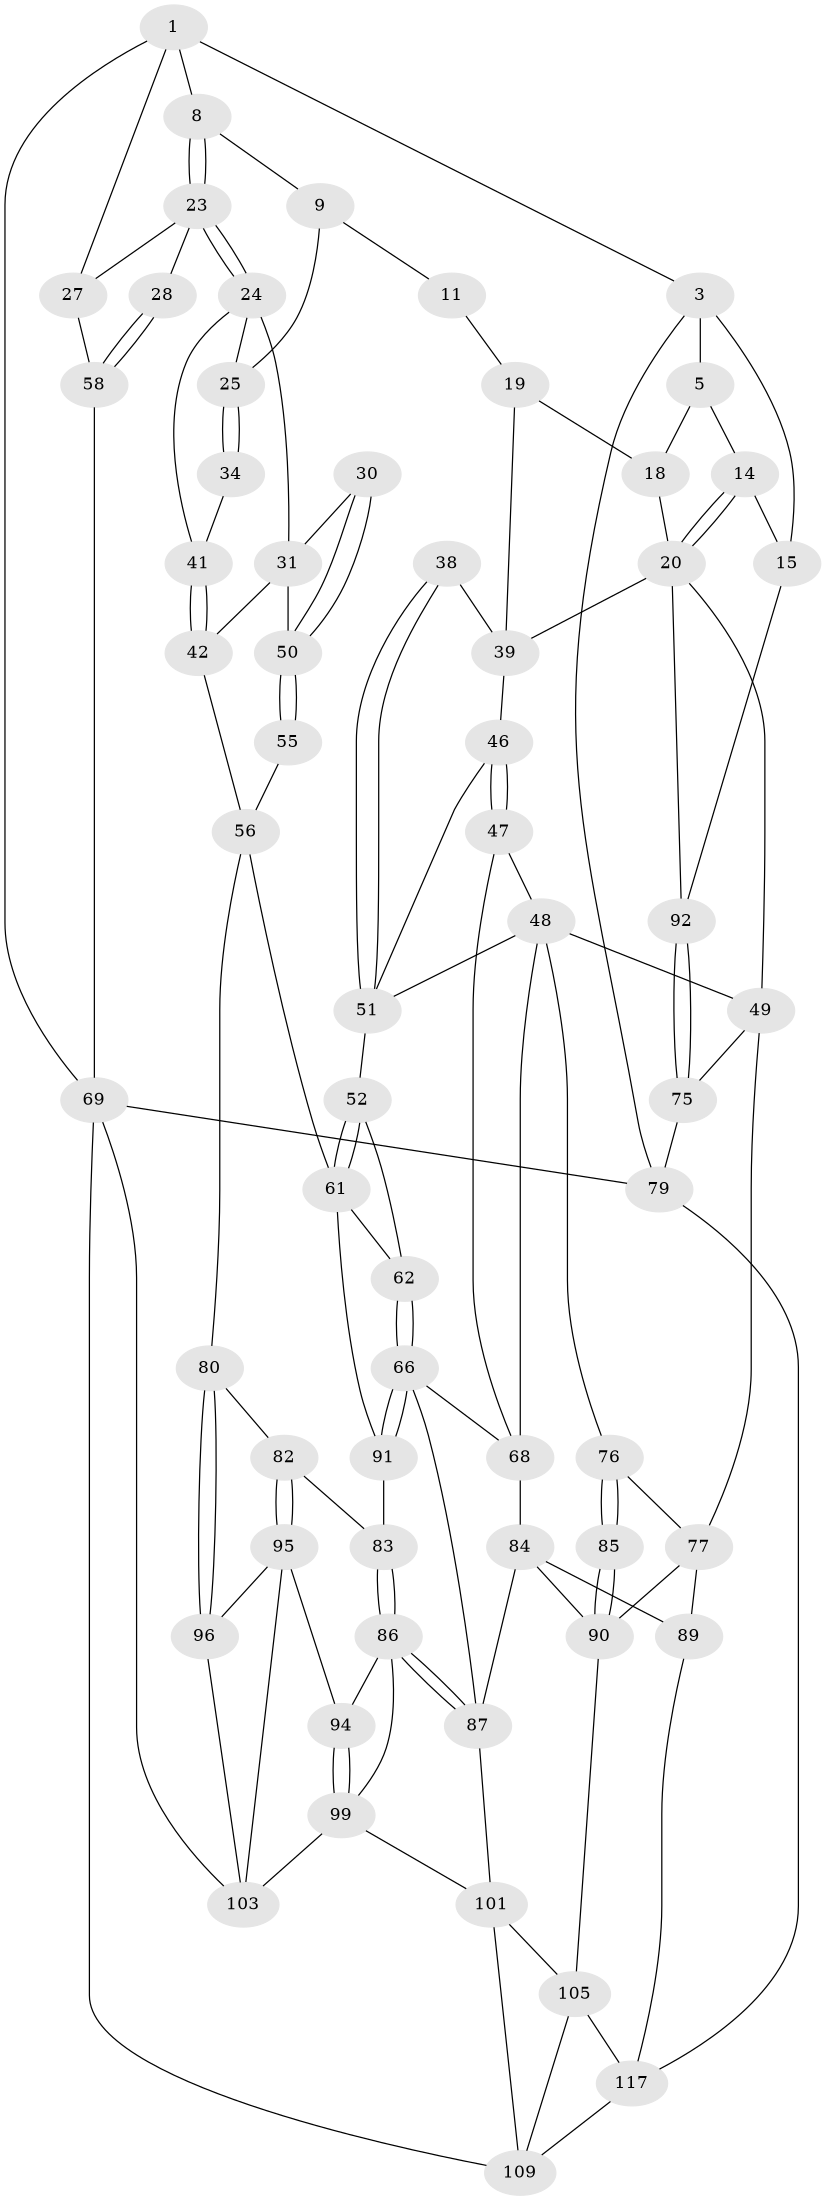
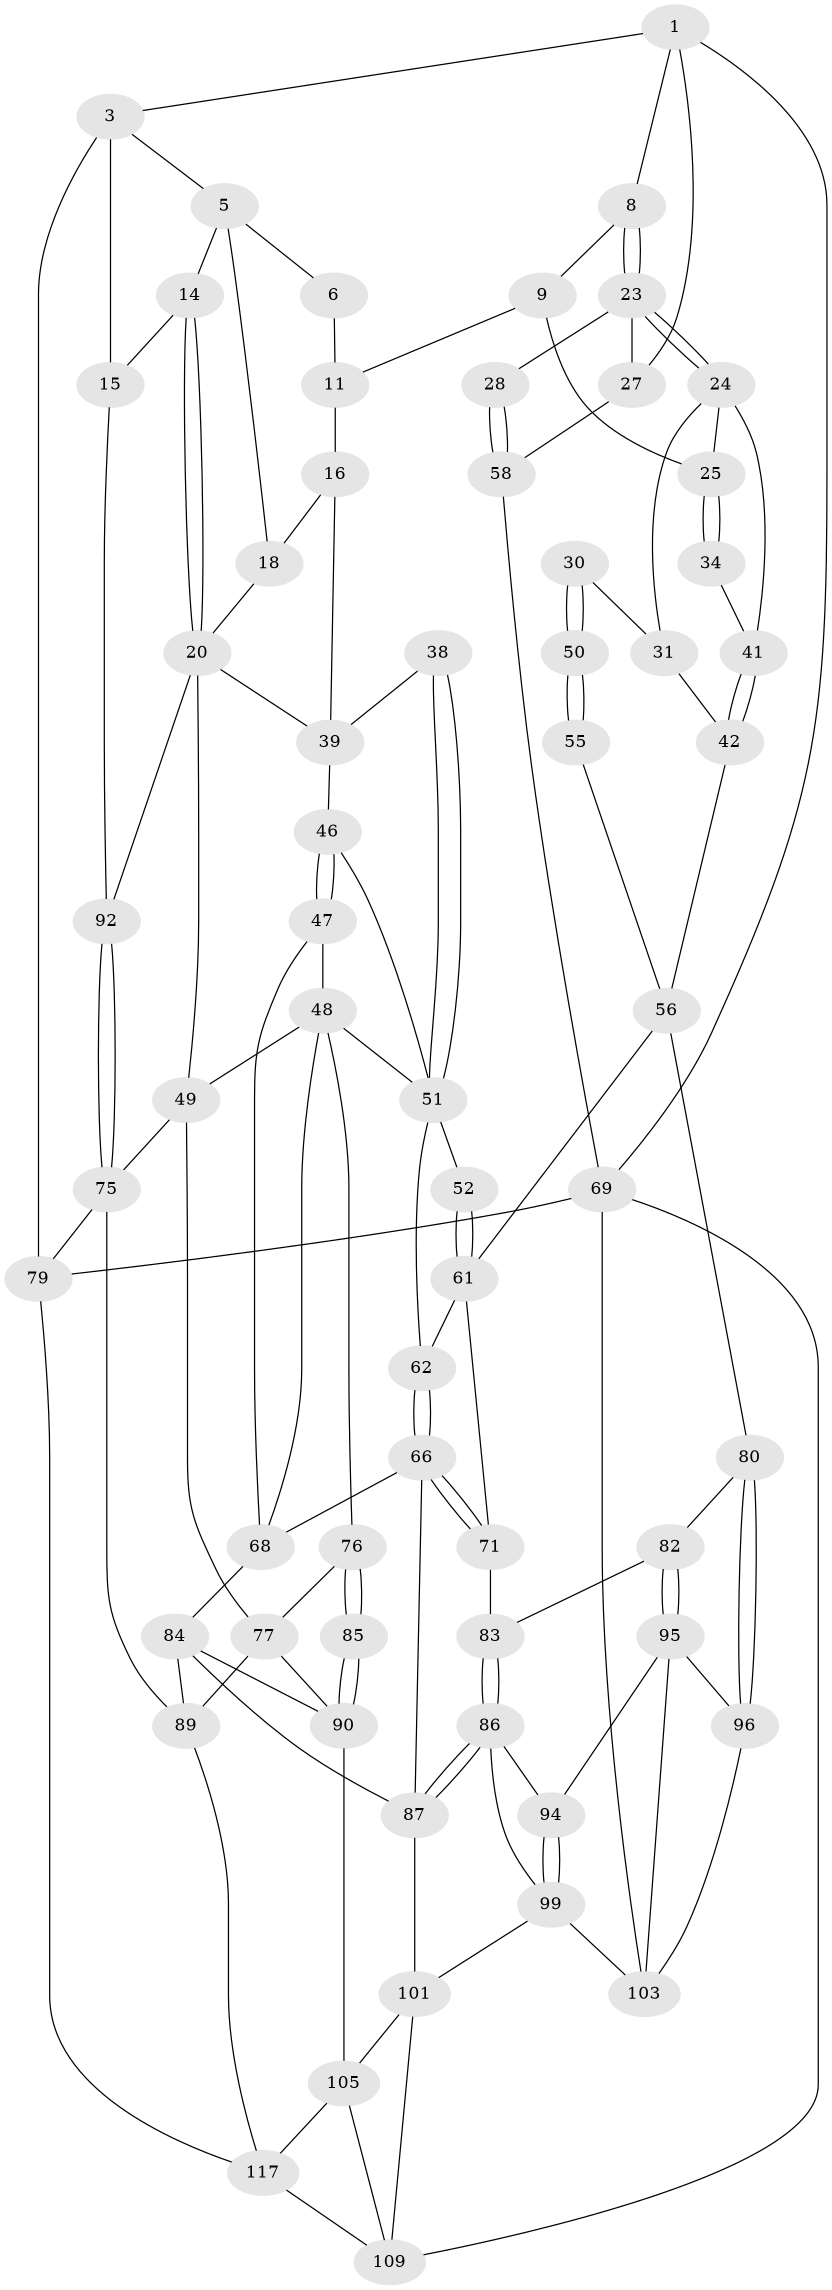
none -> (334, 296)
(515, 385) -> (335, 474)
(288, 609) -> none
(387, 1188) -> (416, 1239)
(384, 1458) -> (490, 1547)
none -> (107, 1468)
